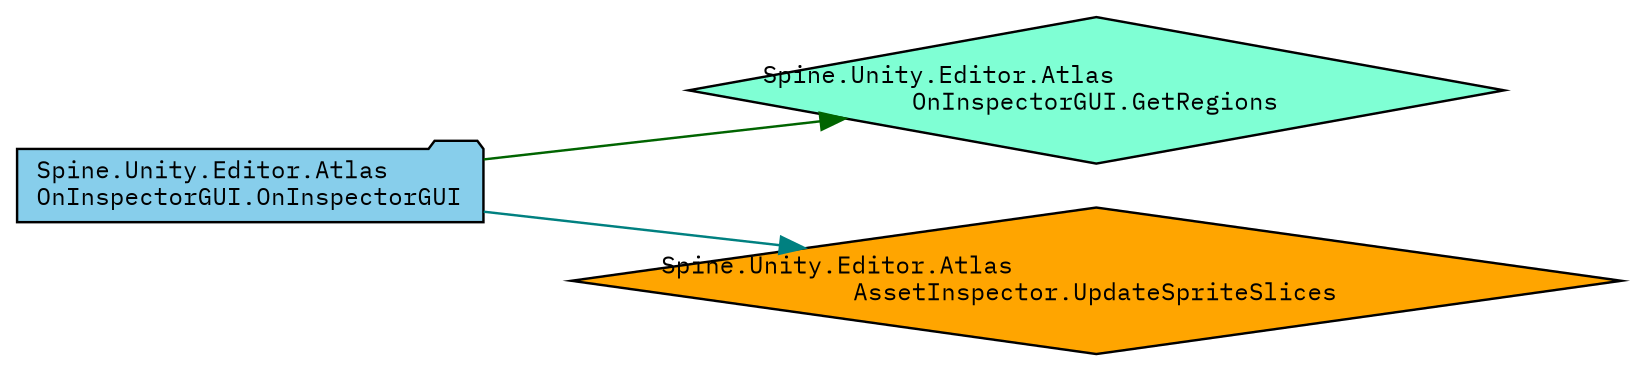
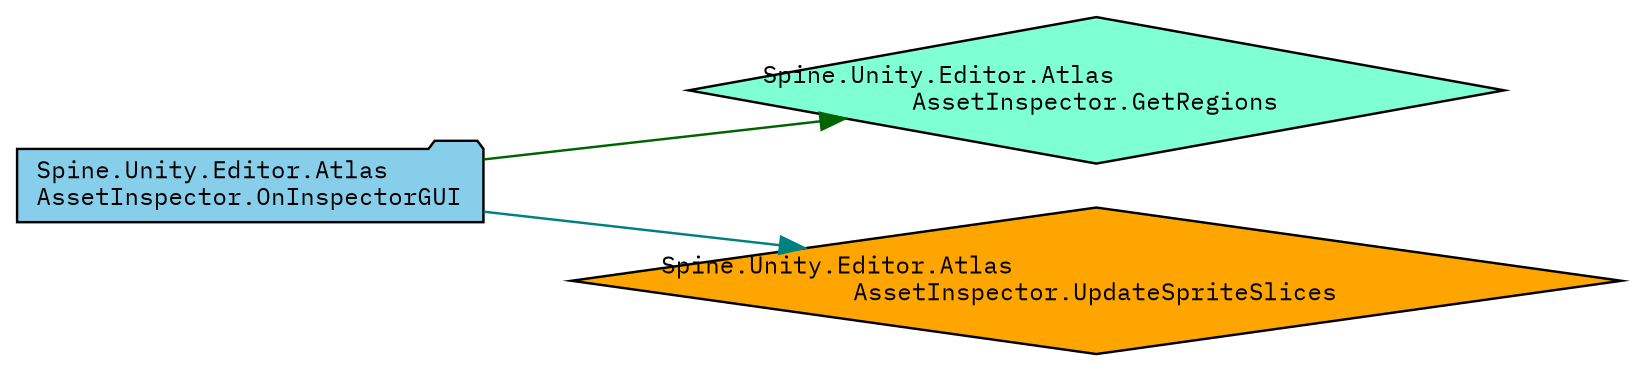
(1096, 90) -> (1096, 90)
(250, 186) -> (250, 186)
